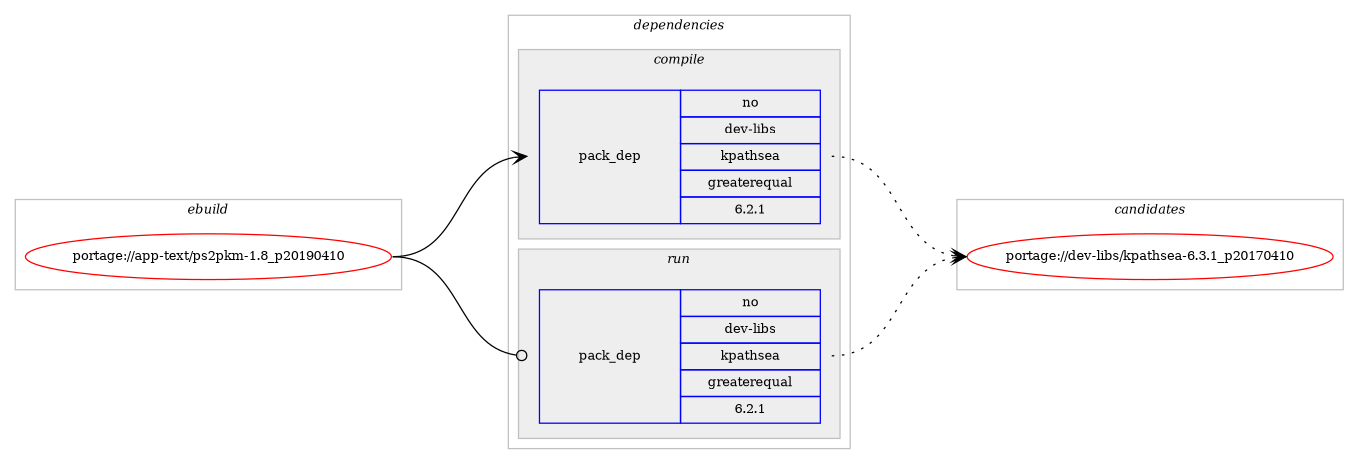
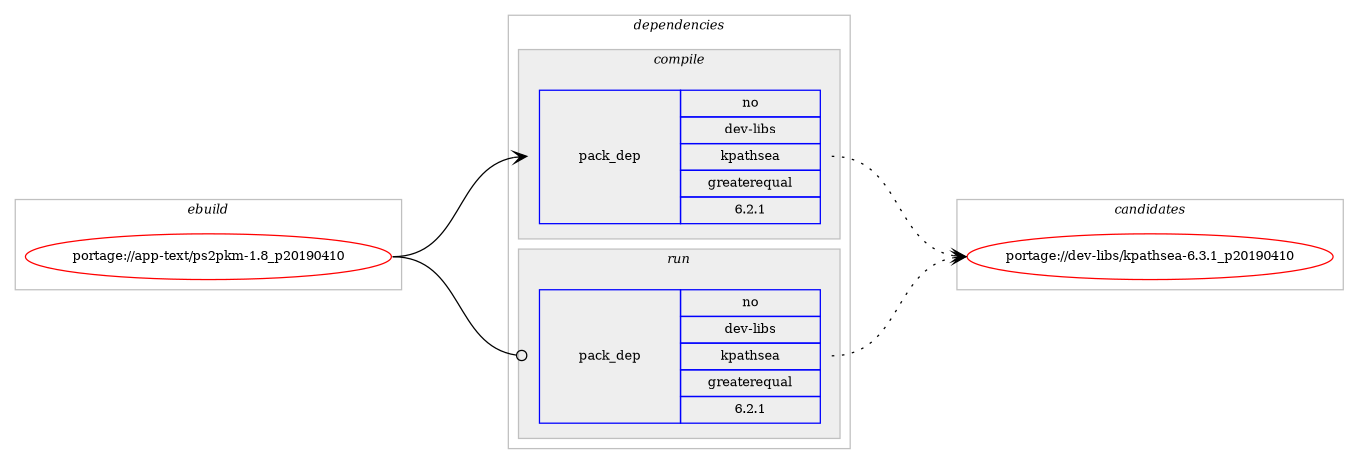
(1150, 257) -> (1150, 257)
